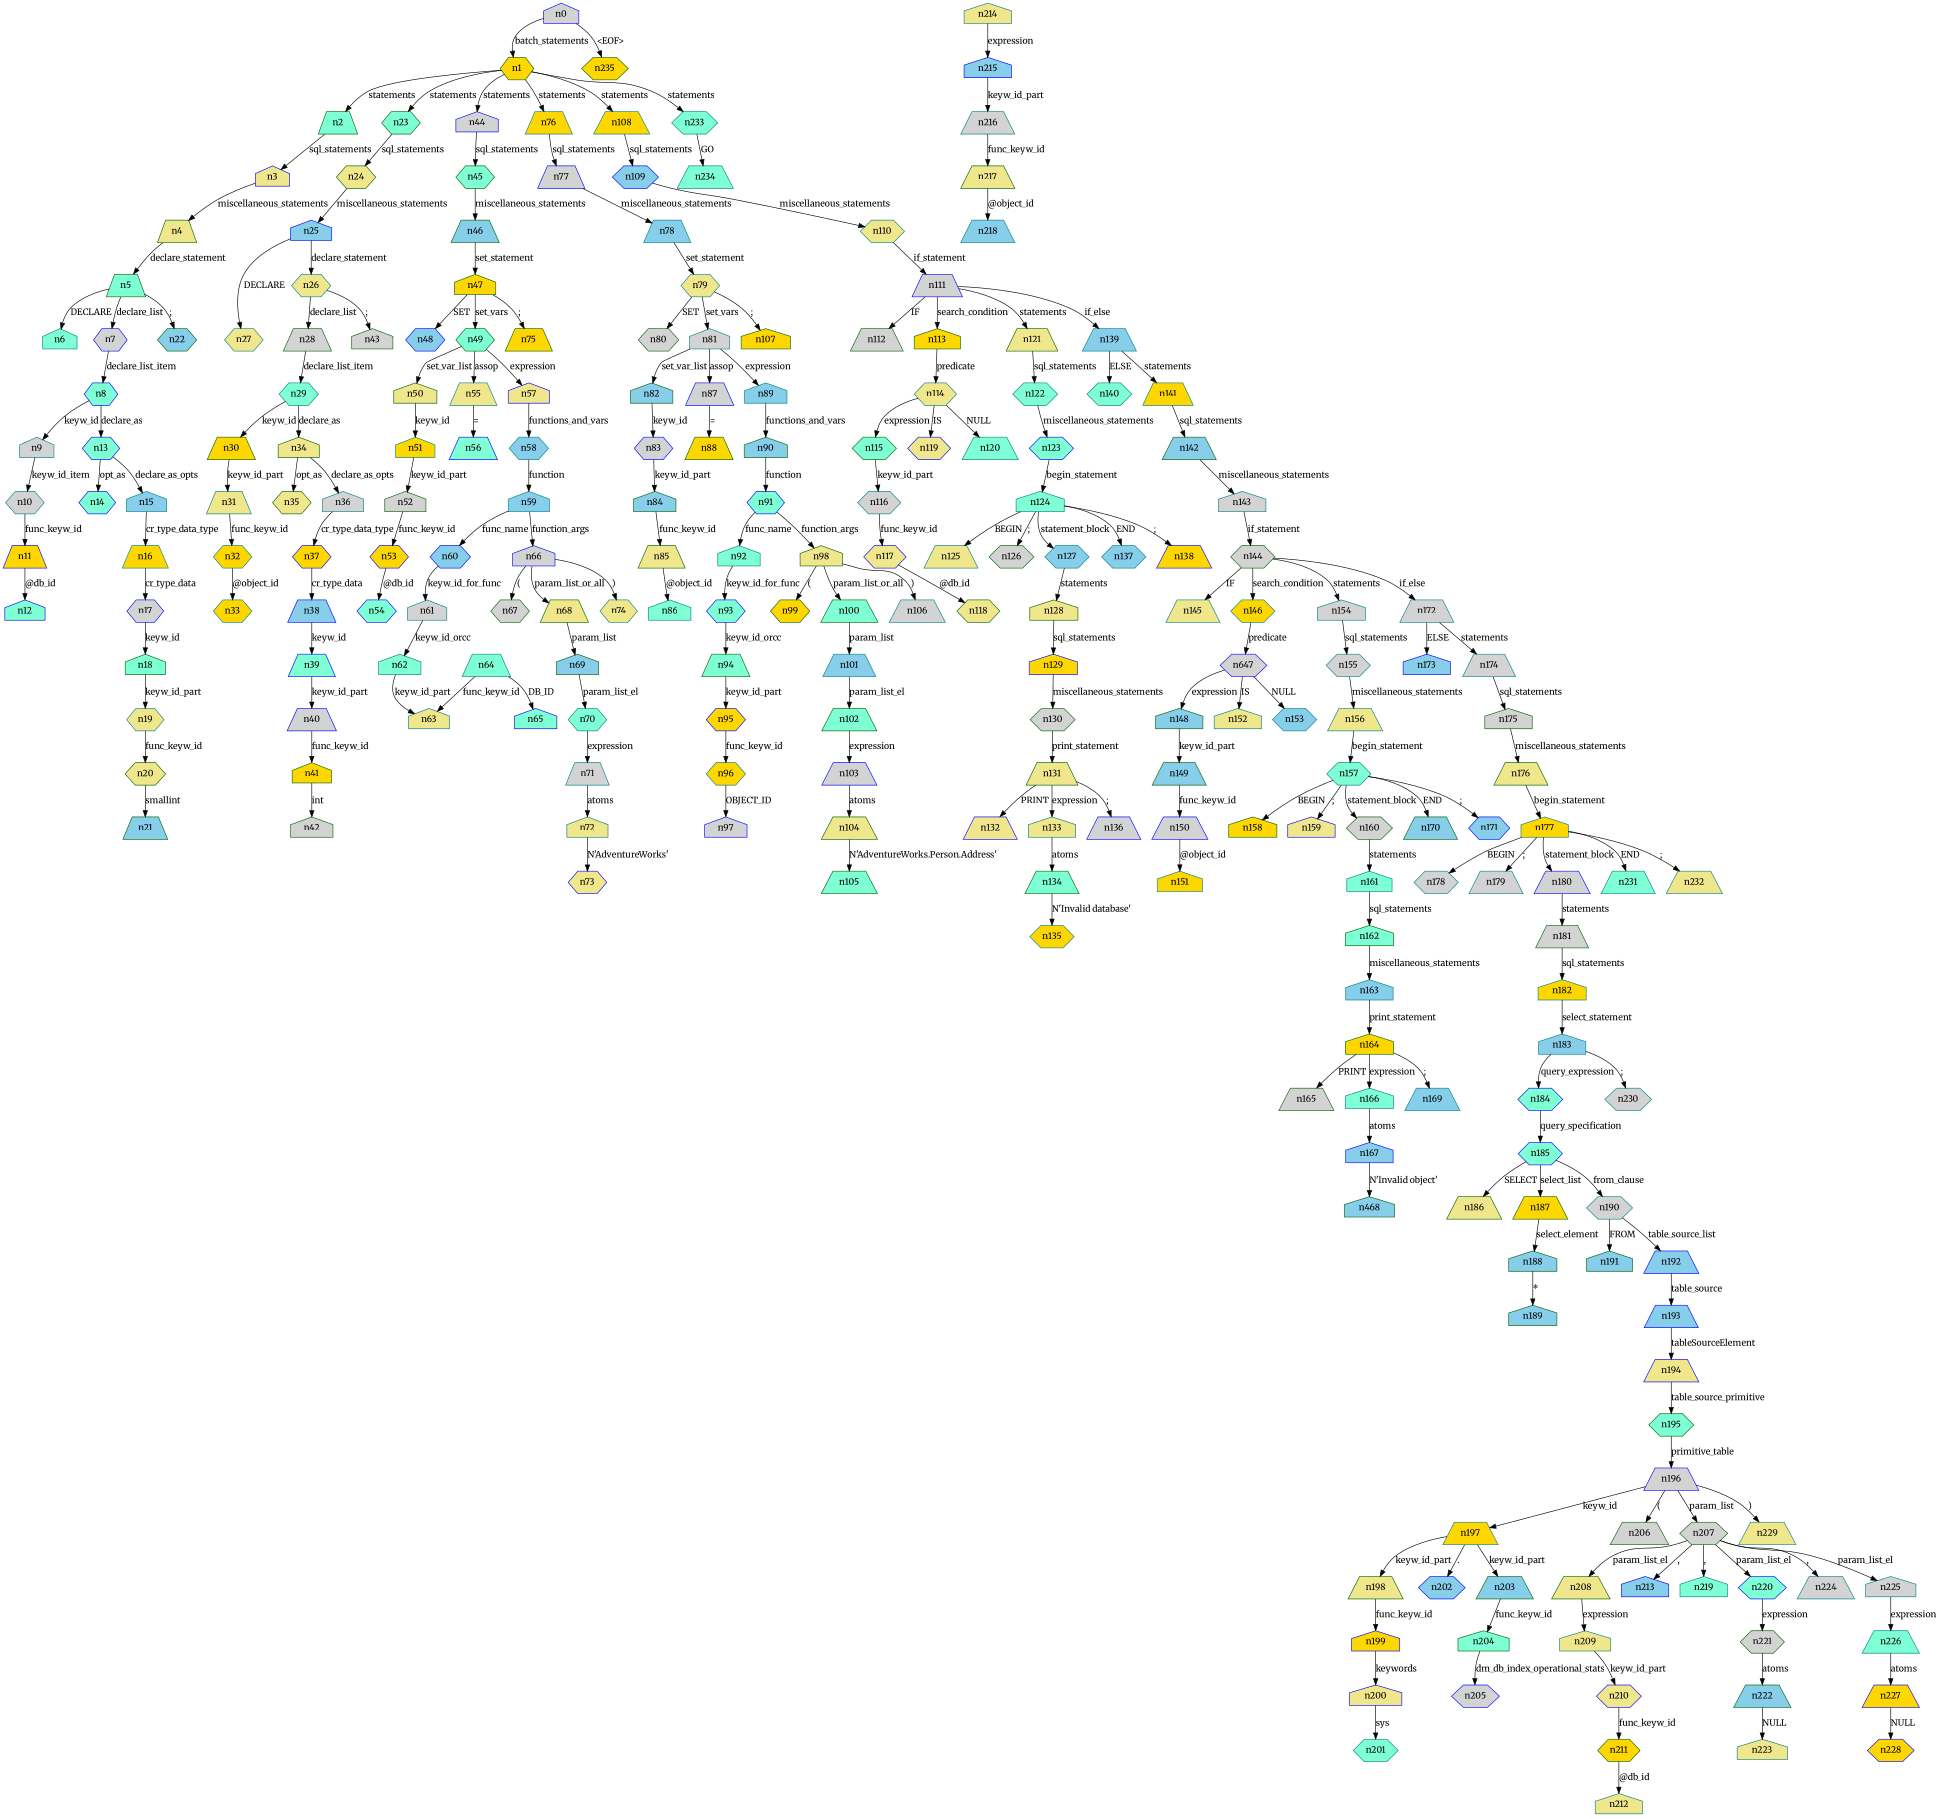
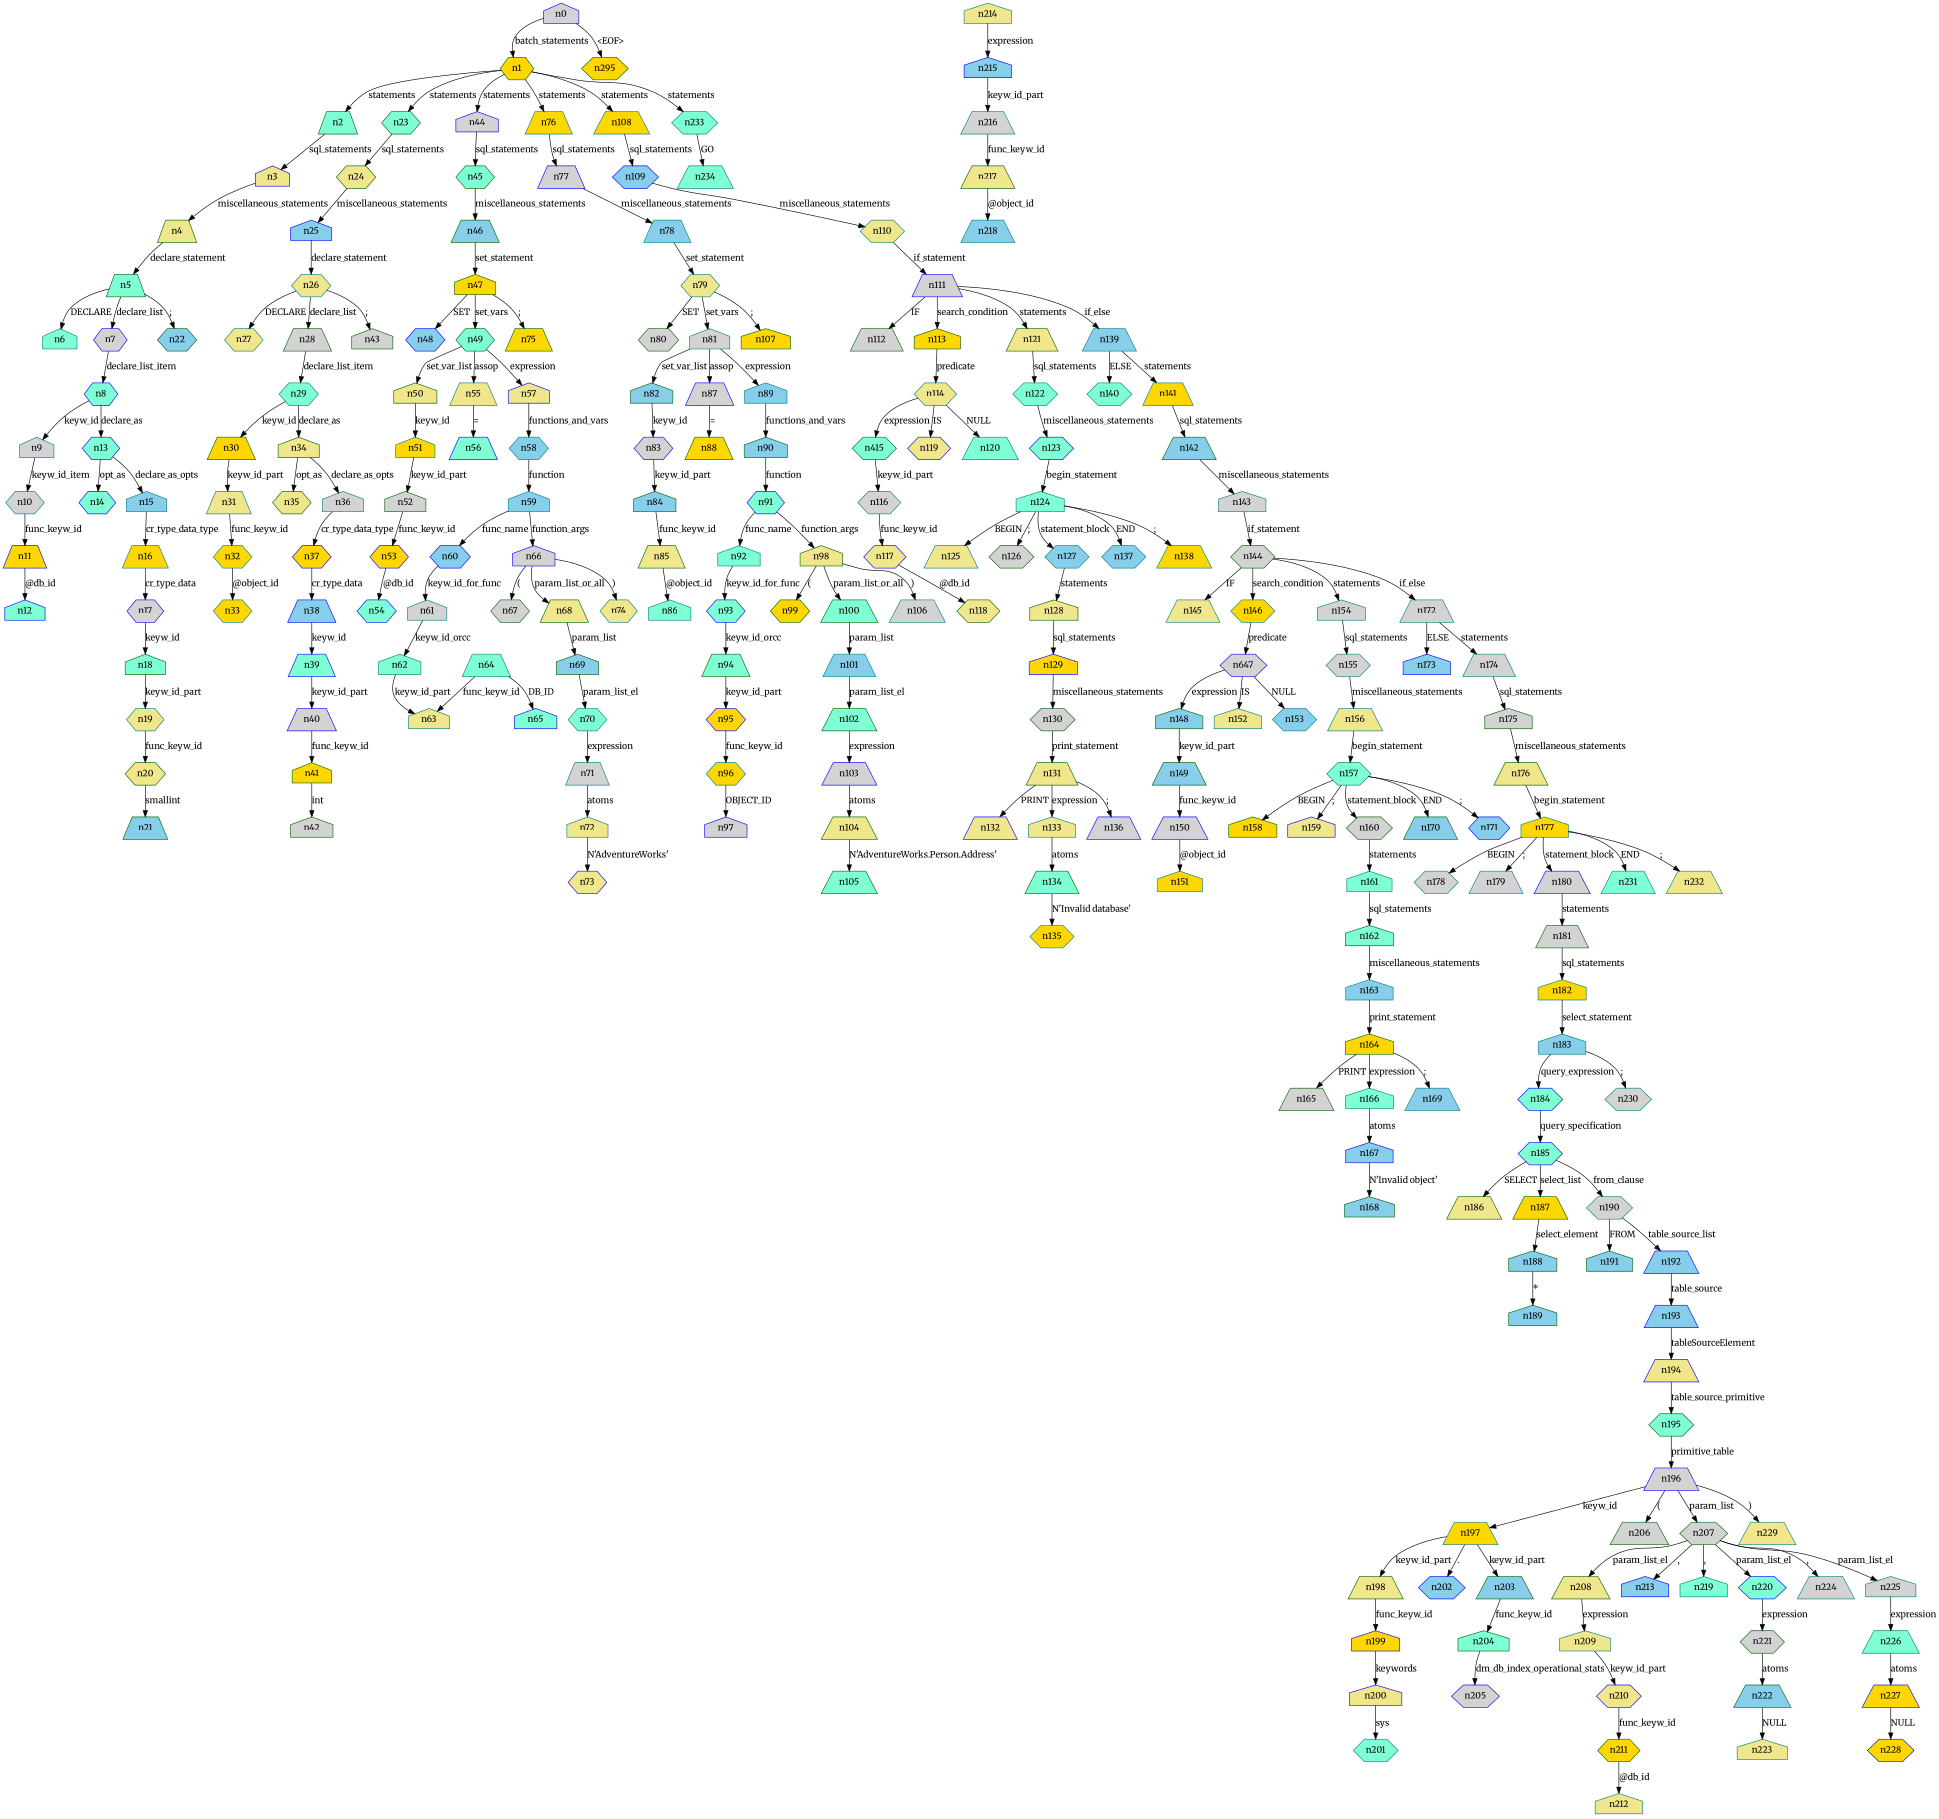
(605, 69) -> (605, 69)
(247, 270) -> (271, 303)
(874, 448) -> (874, 448)
(1184, 557) -> (1184, 557)
(1369, 1208) -> (1369, 1208)
